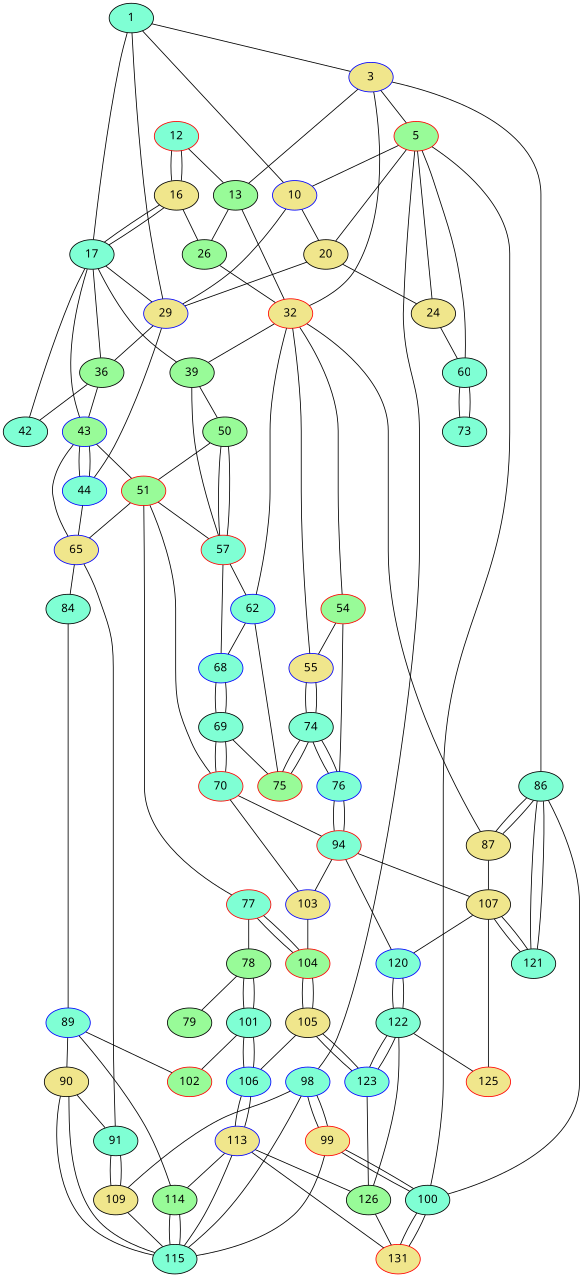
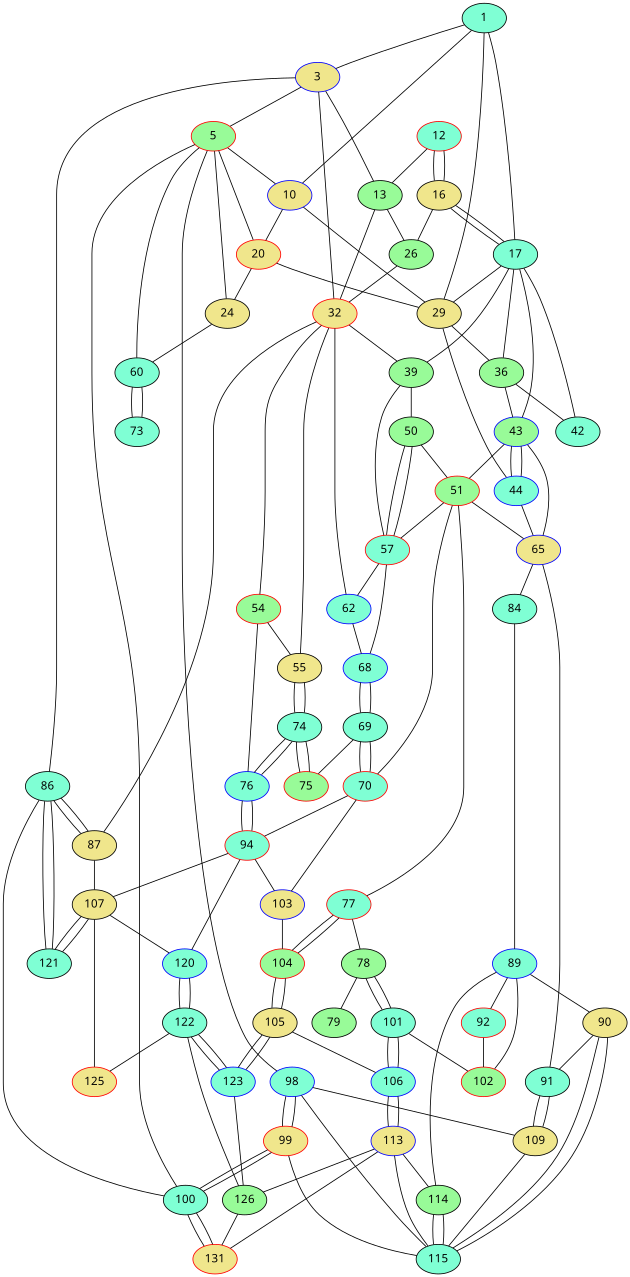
(326, 254) -> (259, 254)
(166, 314) -> (439, 314)
(311, 668) -> (300, 668)
(266, 698) -> none
none -> (483, 1023)
